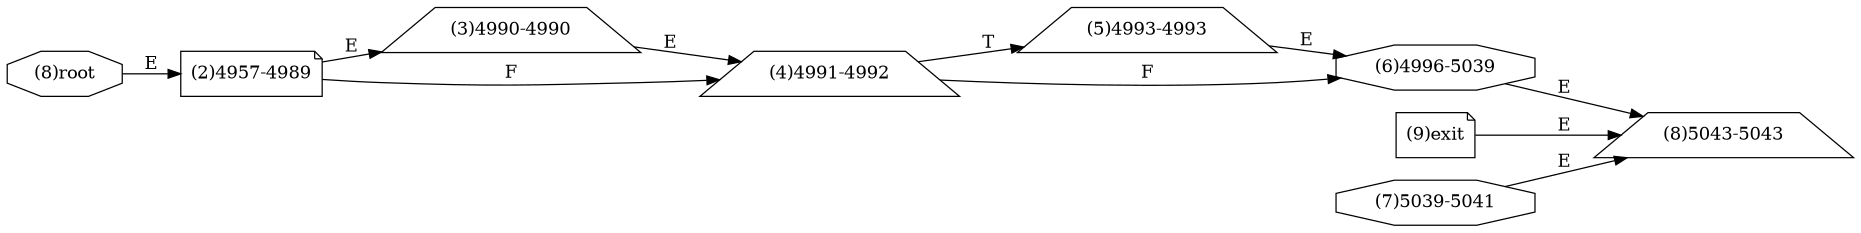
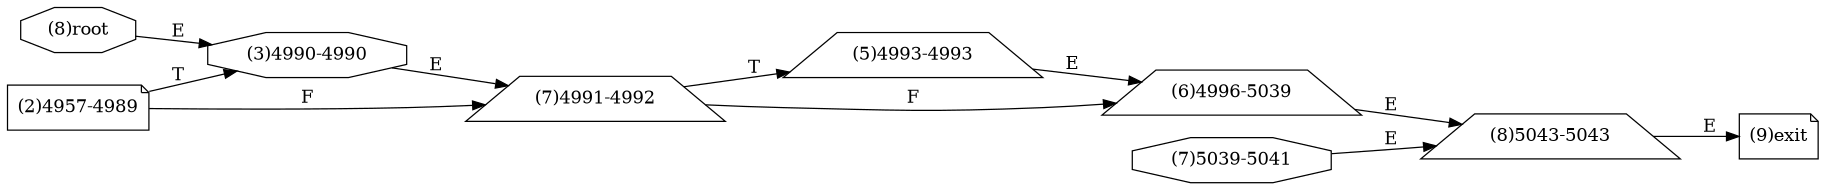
(511, 30) -> (307, 55)
(352, 47) -> (178, 76)
(1435, 68) -> (1232, 93)
(145, 74) -> (167, 40)
(830, 74) -> (595, 99)
(1542, 135) -> (1690, 136)
